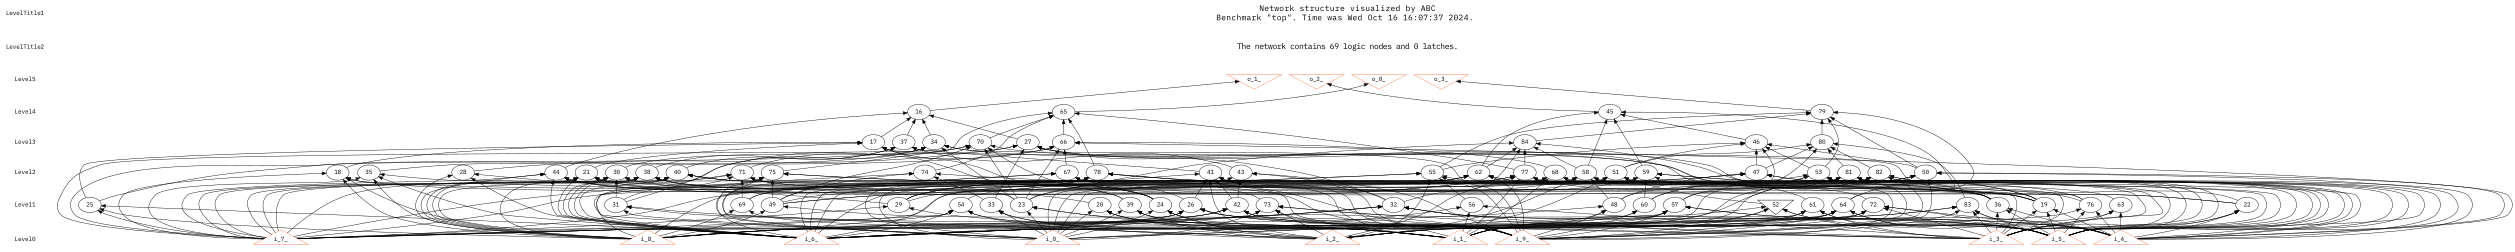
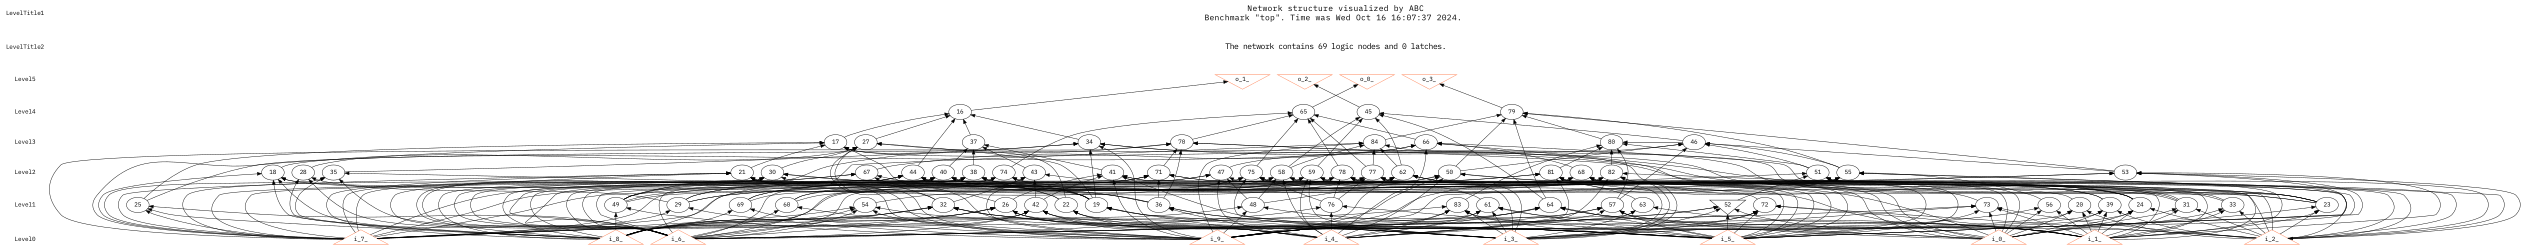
(1781, 161) -> (1655, 142)
